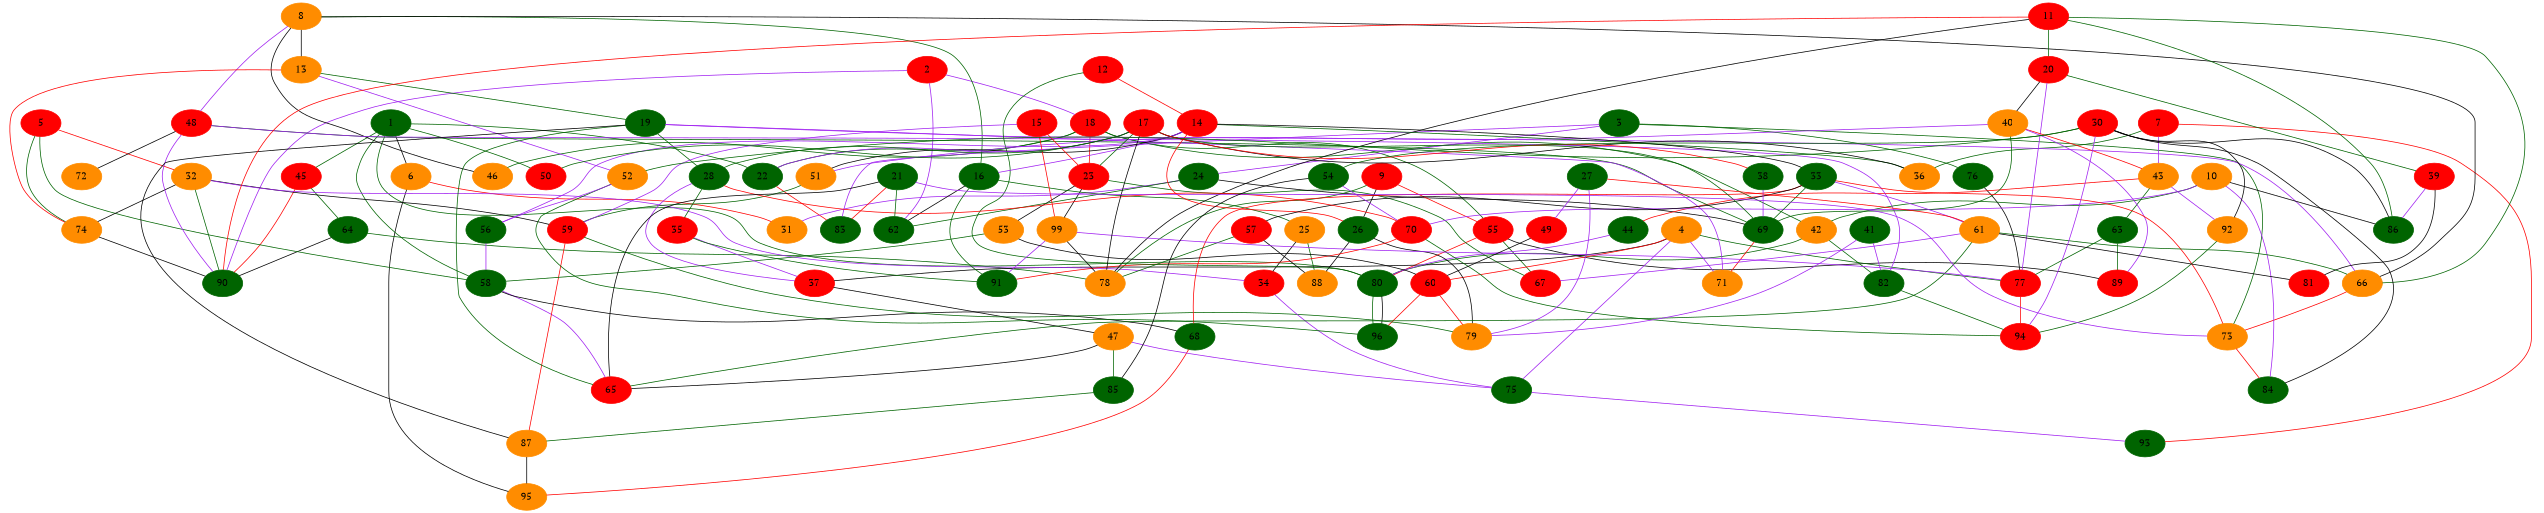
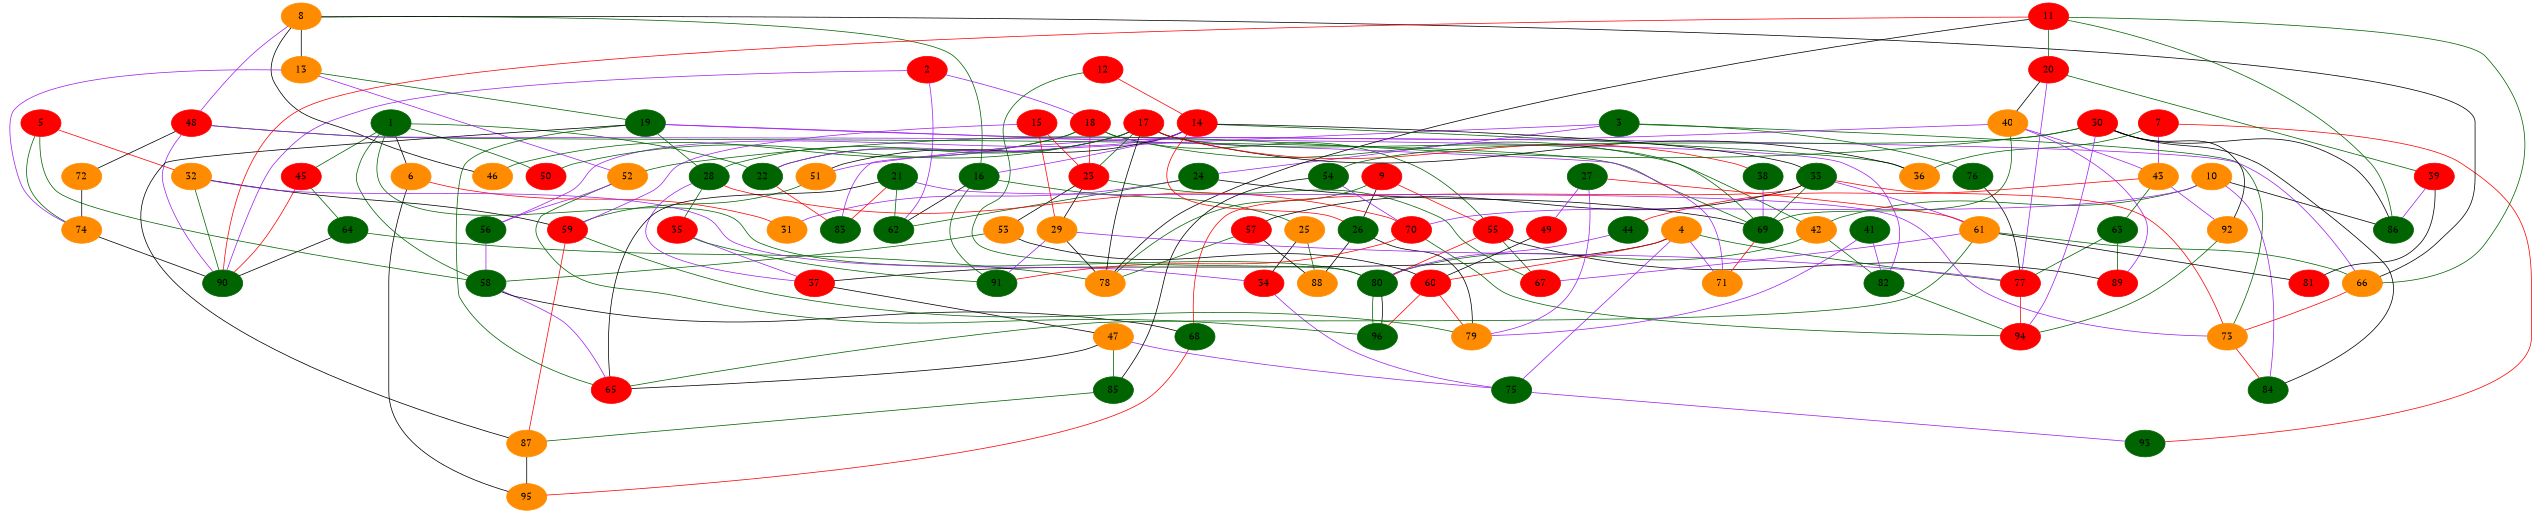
(77, 84) -> (77, 84)
(2110, 157) -> (2110, 157)
(137, 203) -> (82, 208)
(1057, 230) -> (1057, 230)
